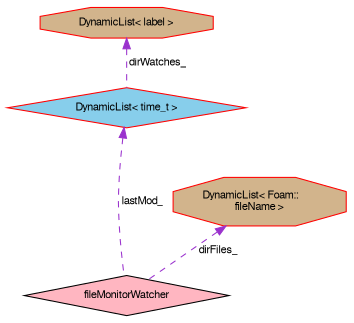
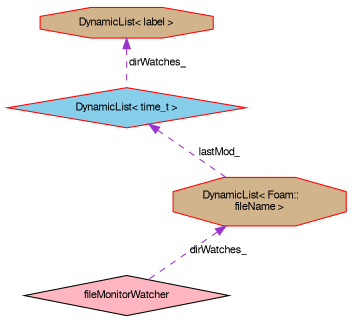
(118, 207) -> (192, 154)
(217, 251) -> (217, 251)
